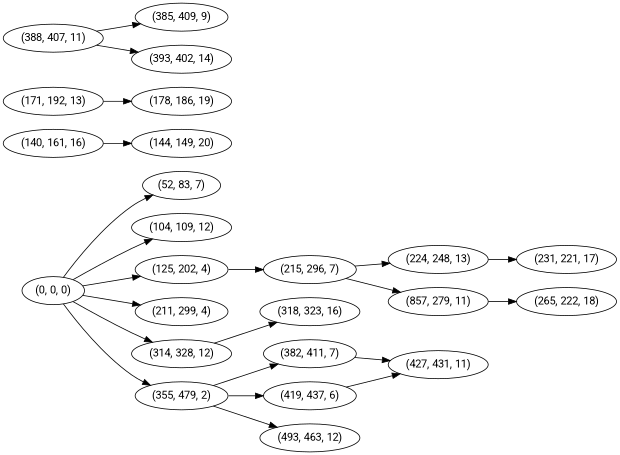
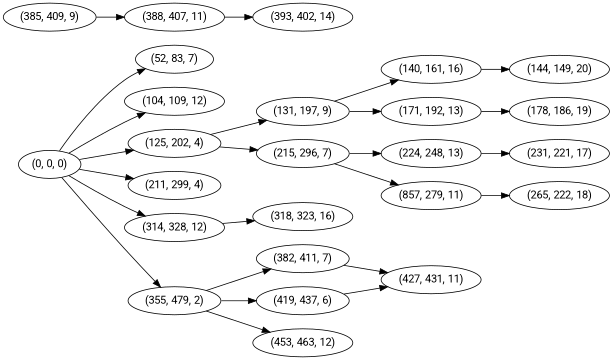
(115, 28) -> (106, 17)
none -> (303, 111)
(310, 438) -> (303, 343)
